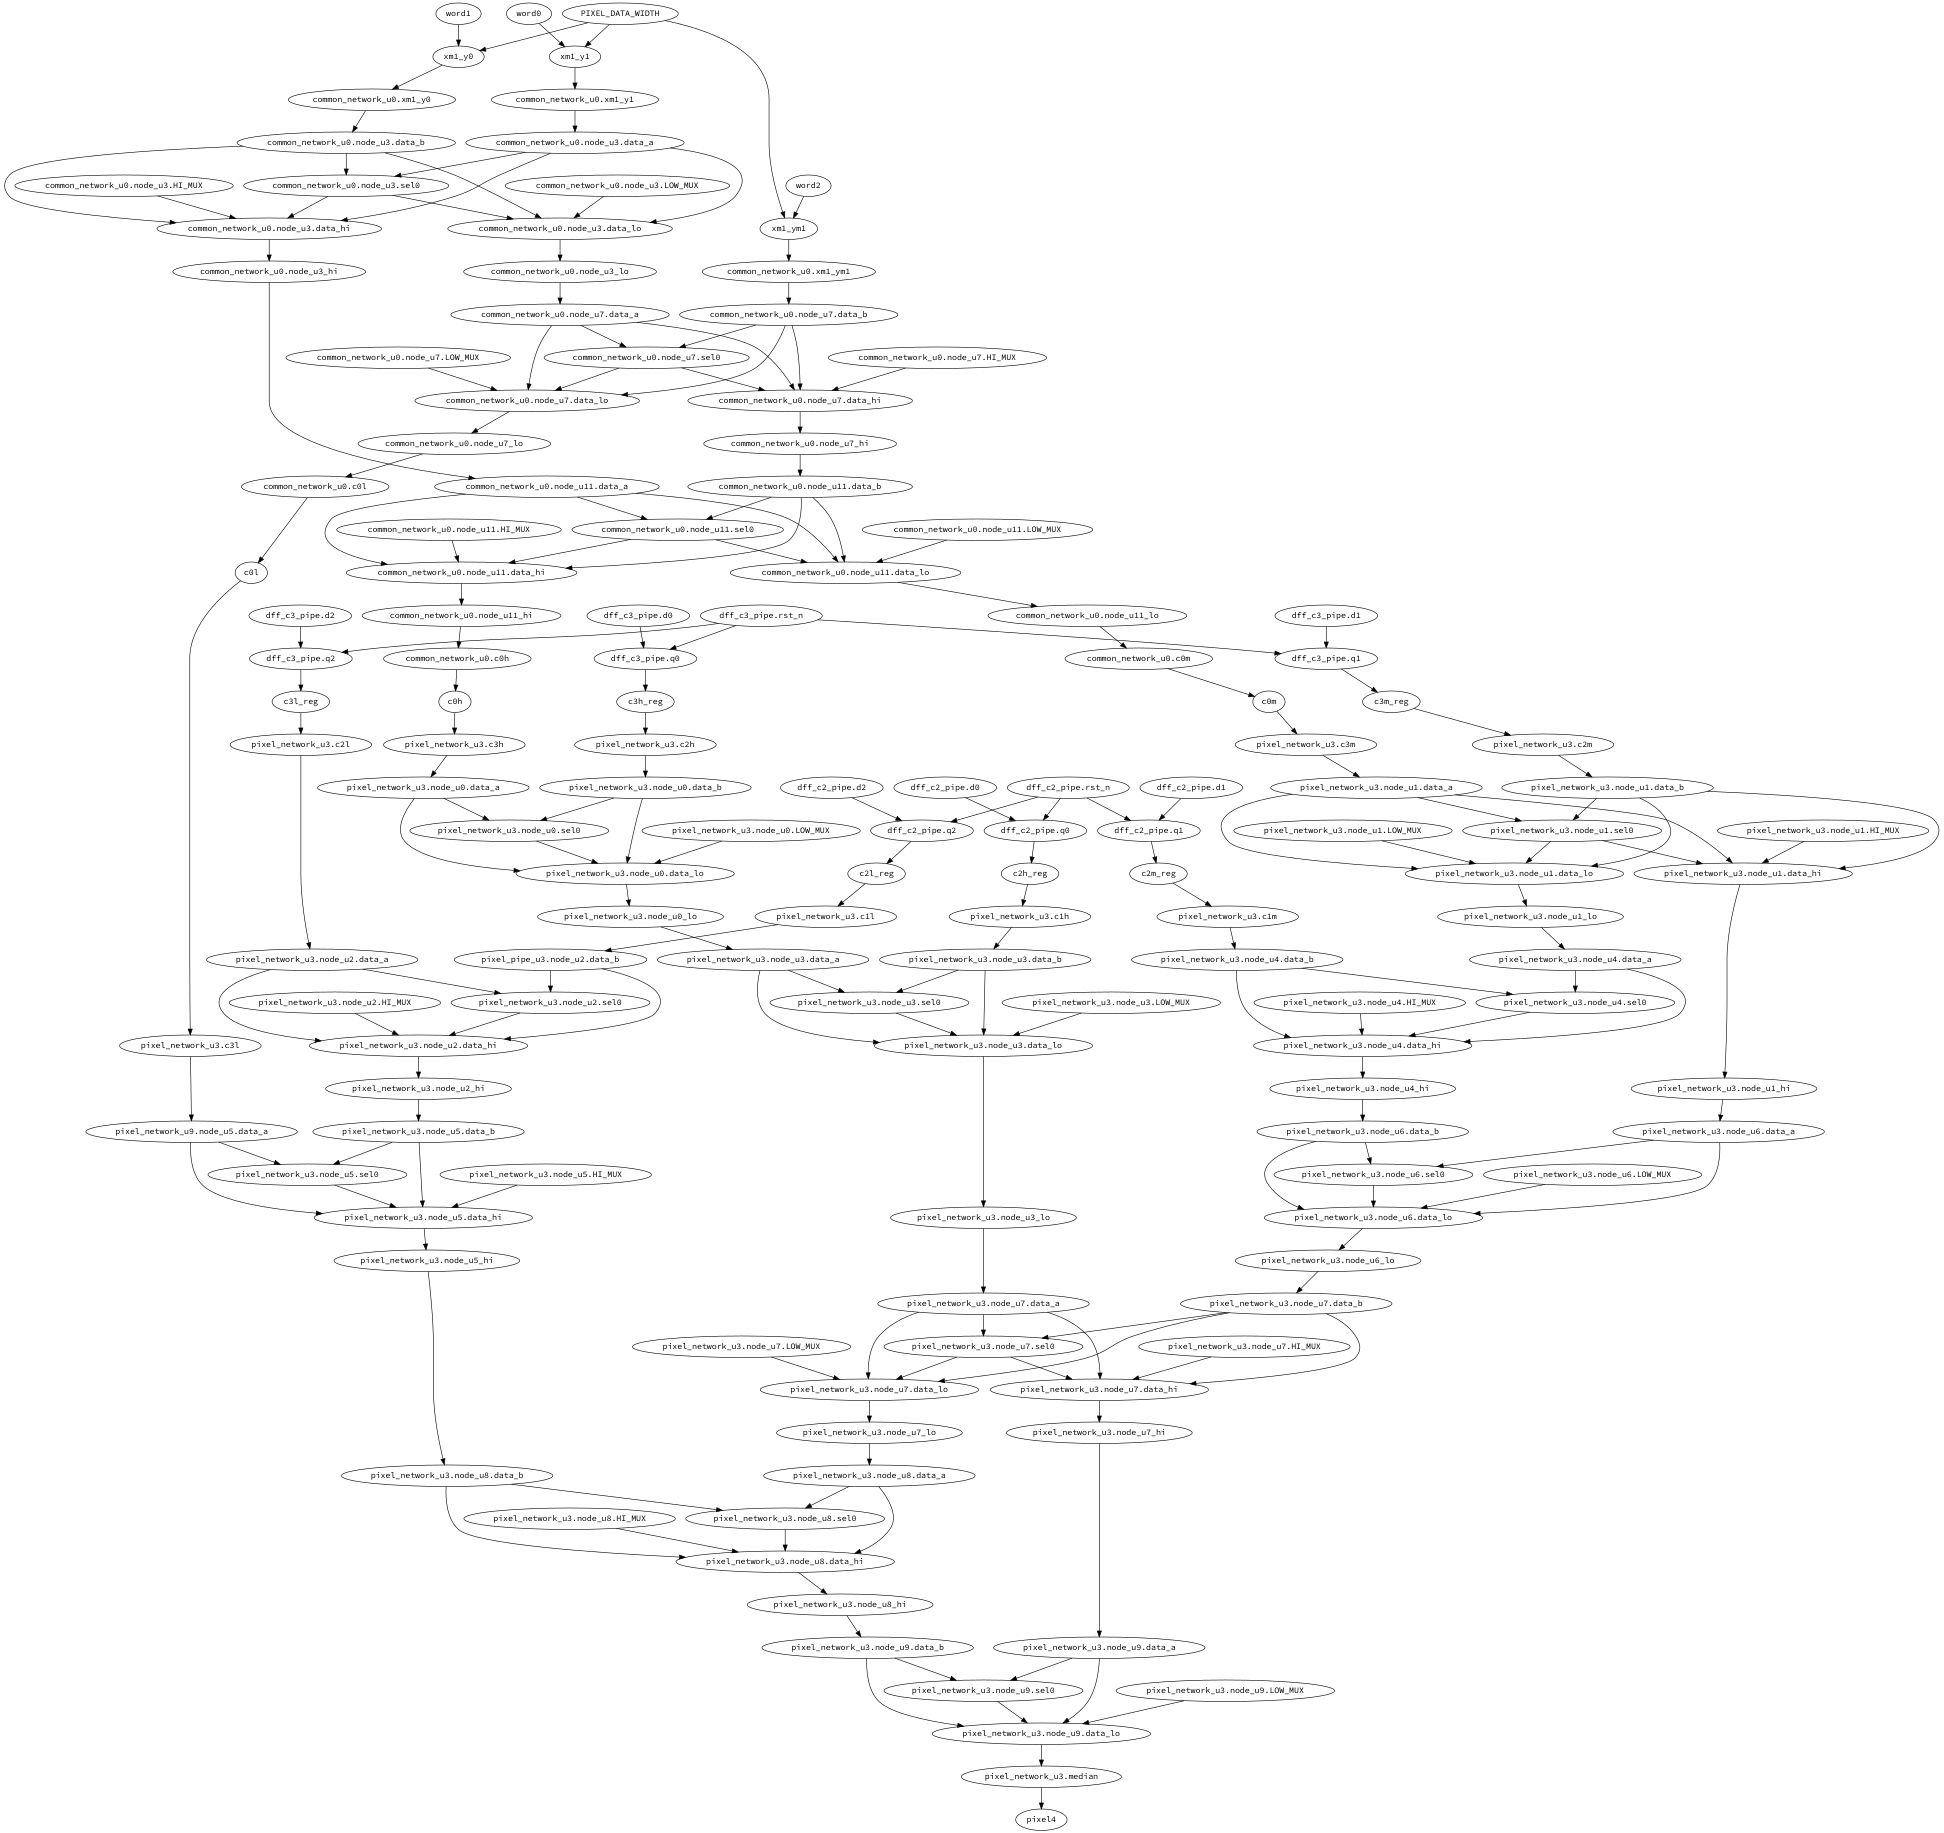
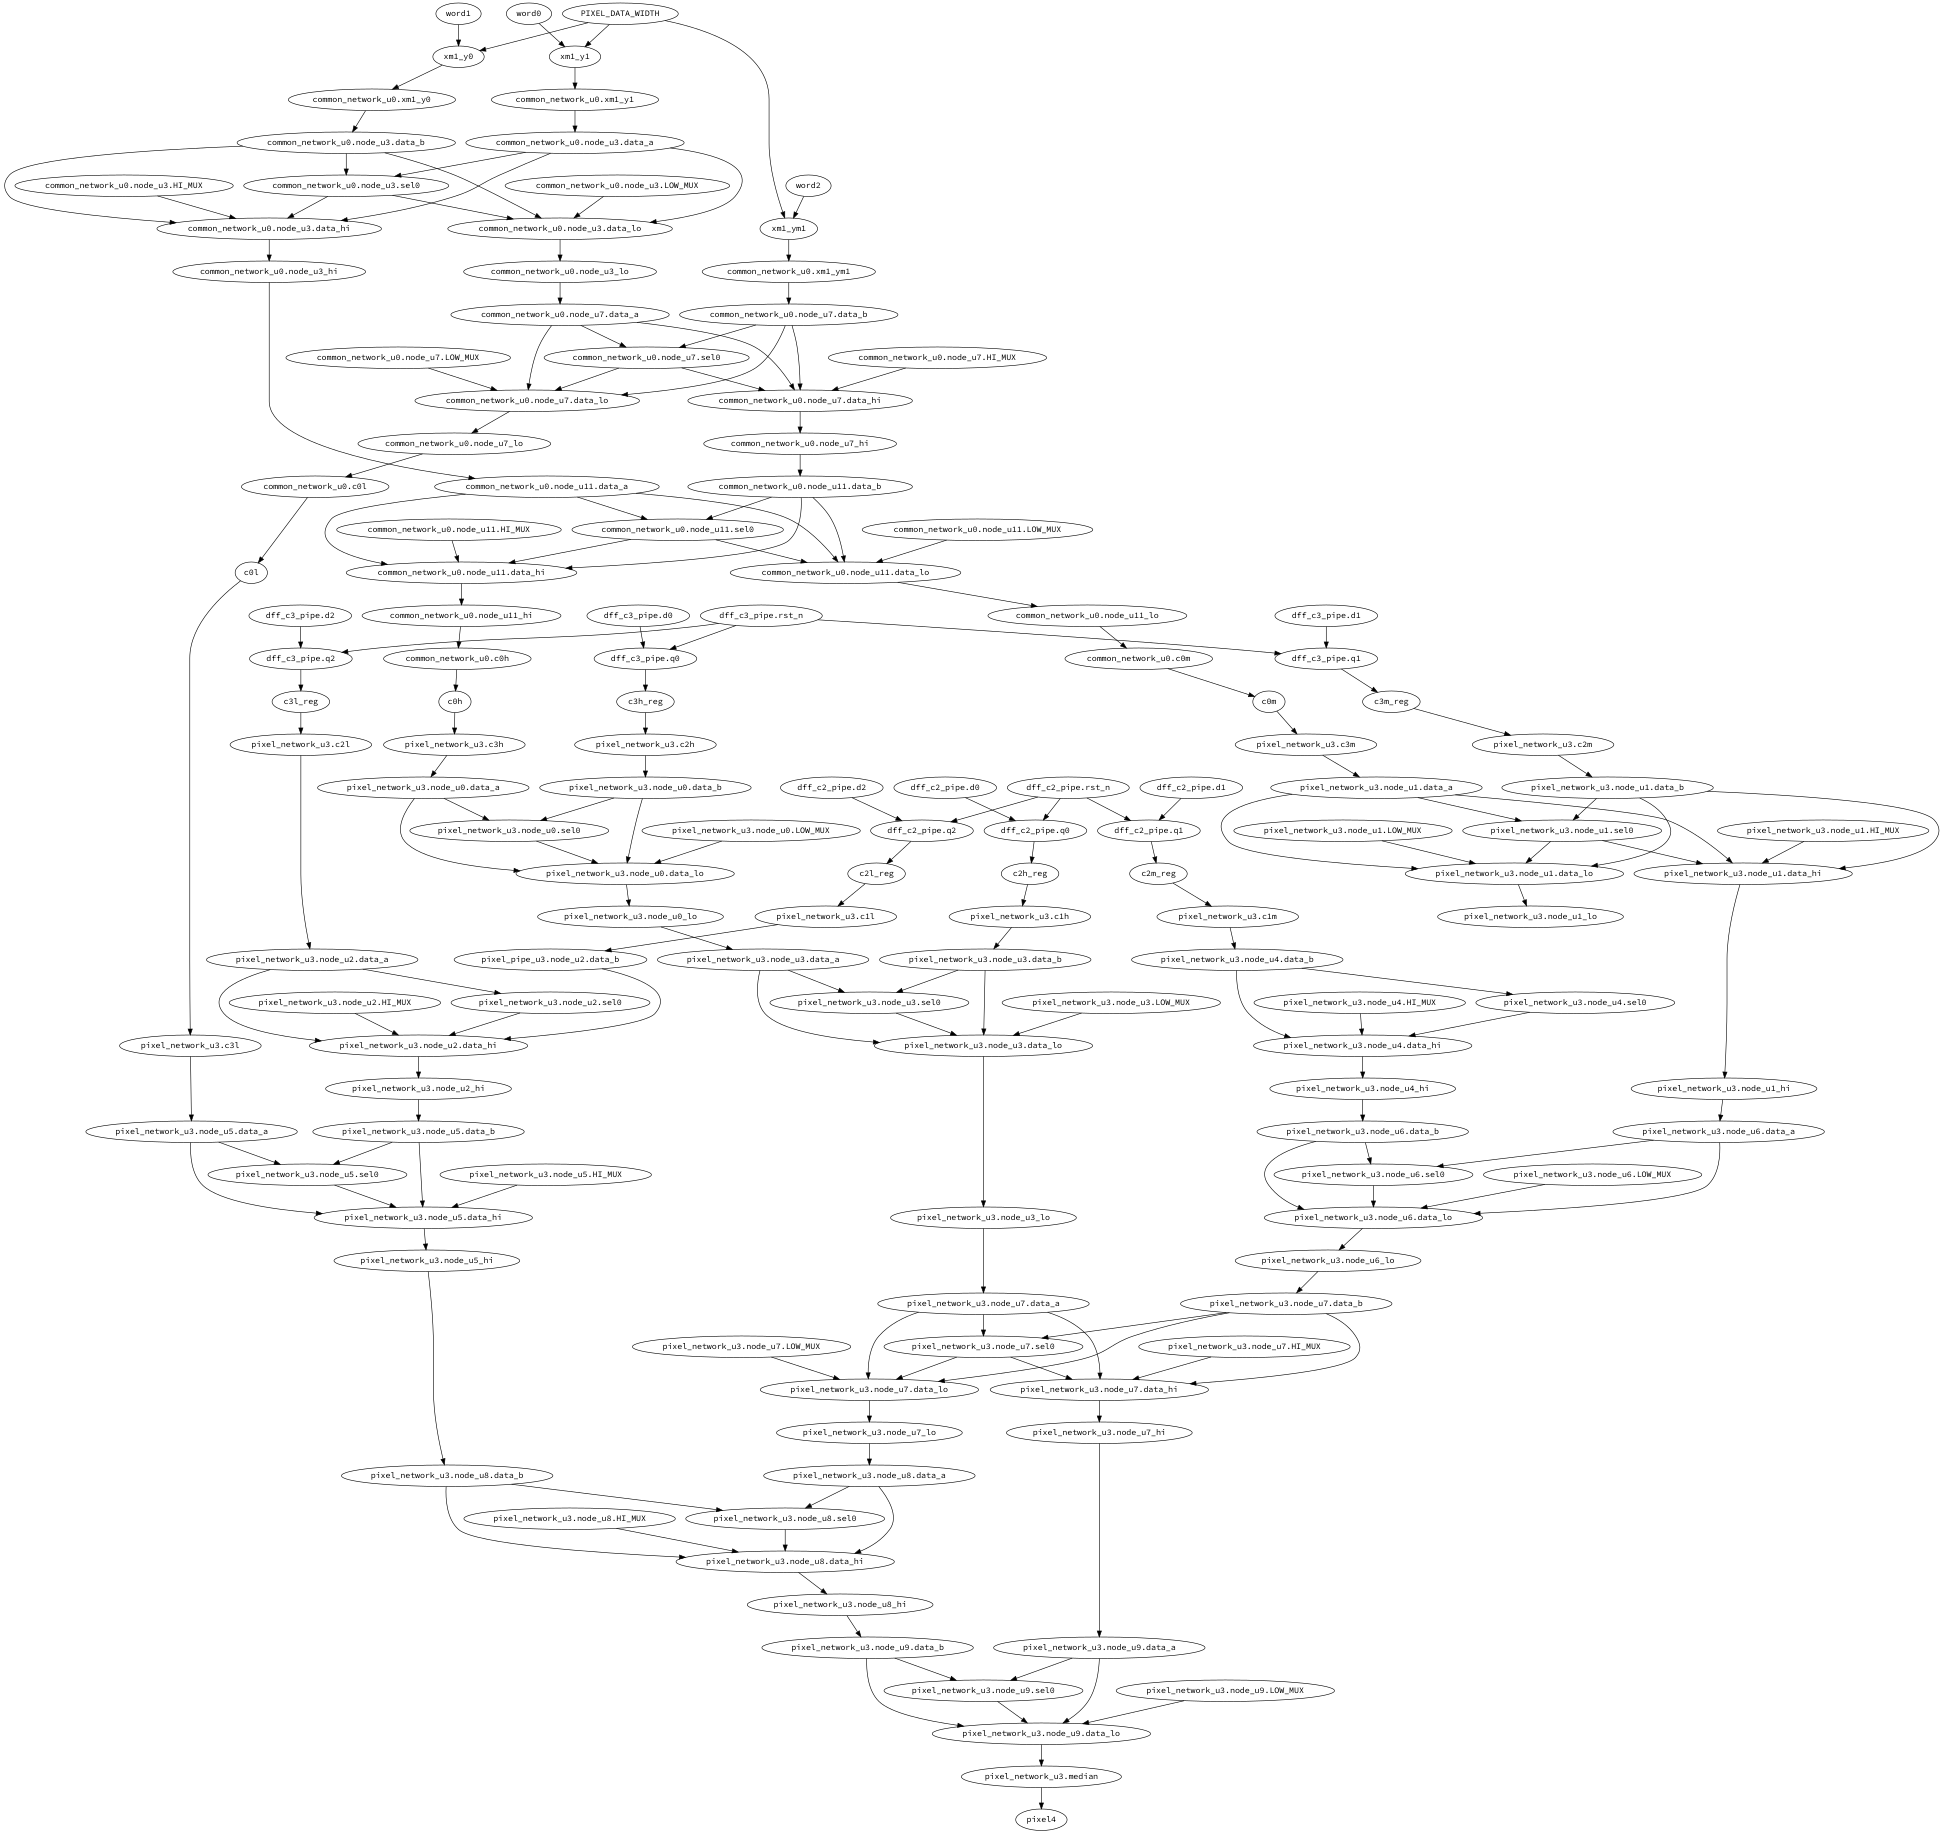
(1575, 960) -> none
(551, 978) -> none
(192, 1132) -> (192, 1132)
